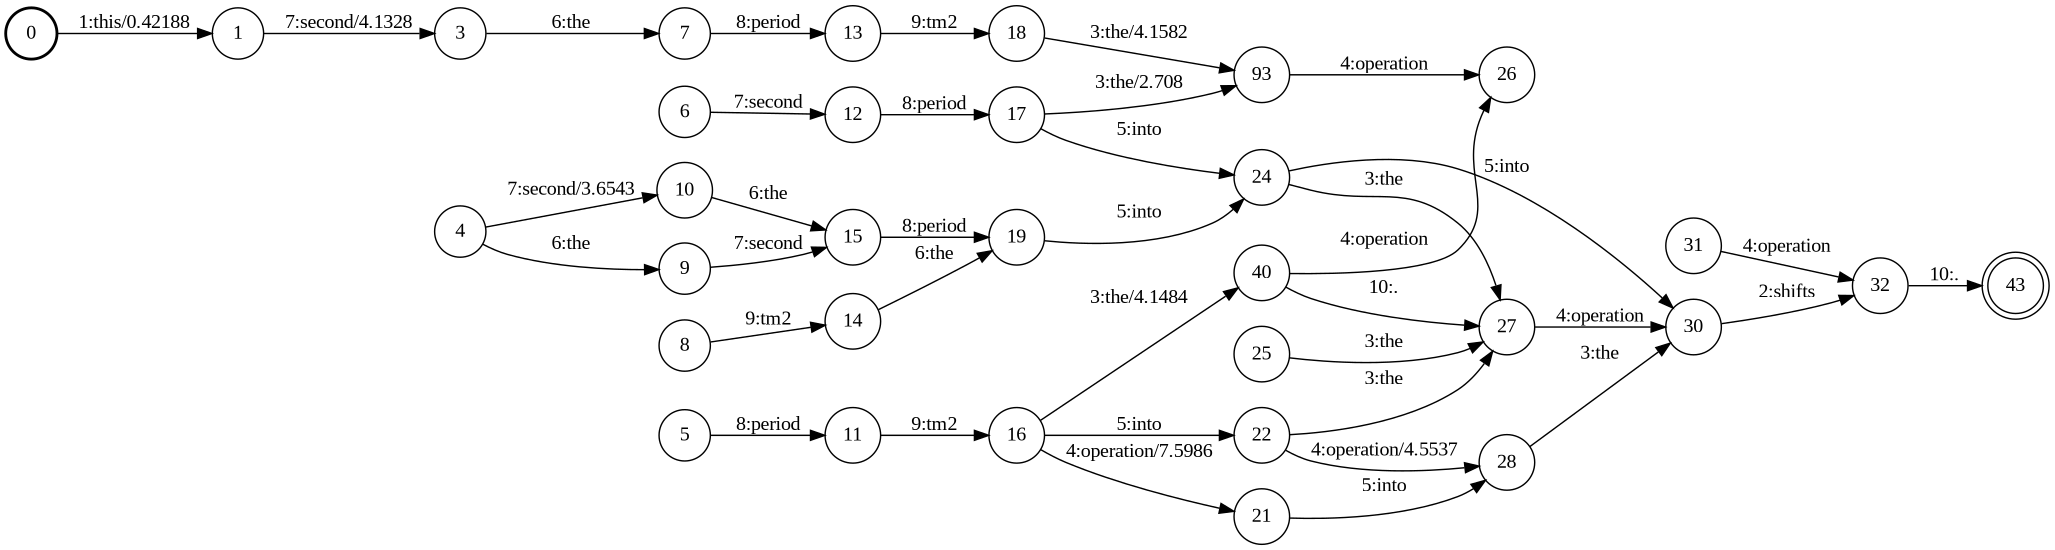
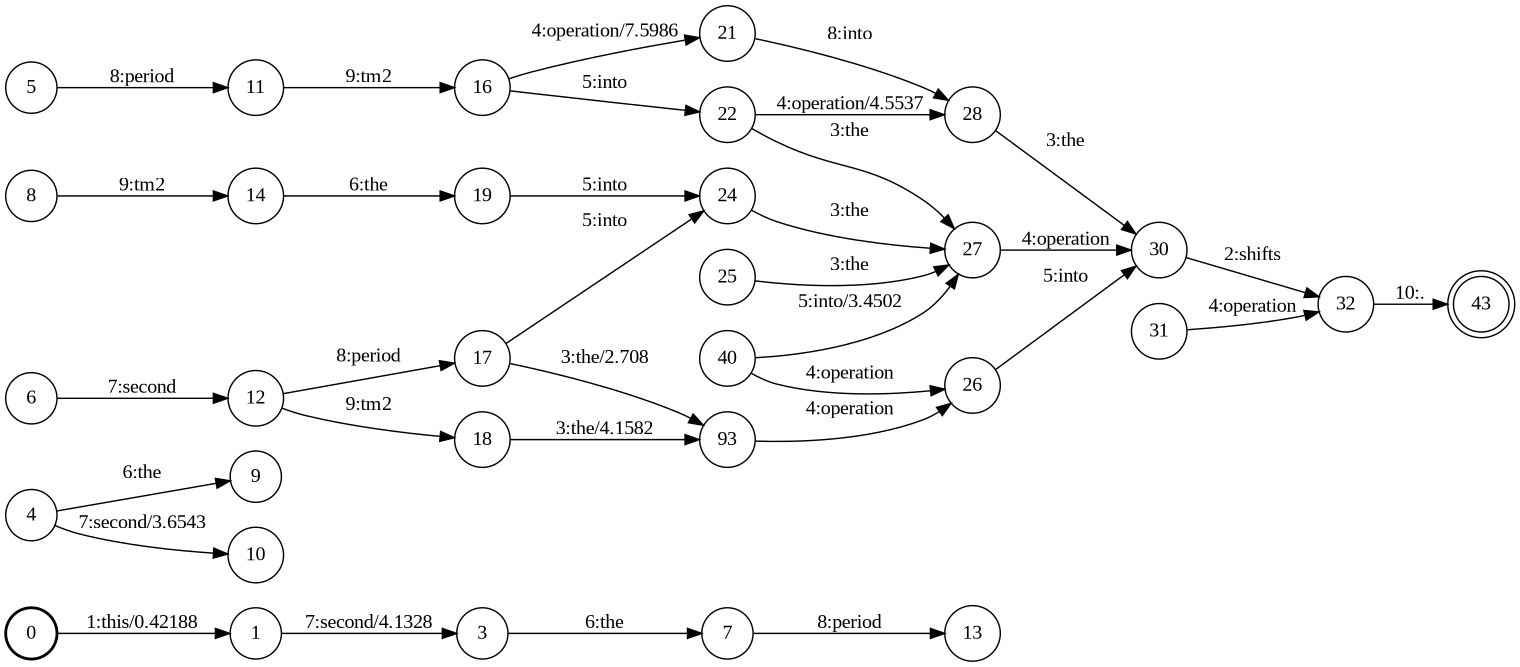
(928, 33) -> (360, 426)
(1492, 182) -> (1060, 322)
(853, 237) -> none
(1384, 288) -> (850, 302)
(1133, 358) -> none
(1384, 486) -> (850, 34)
